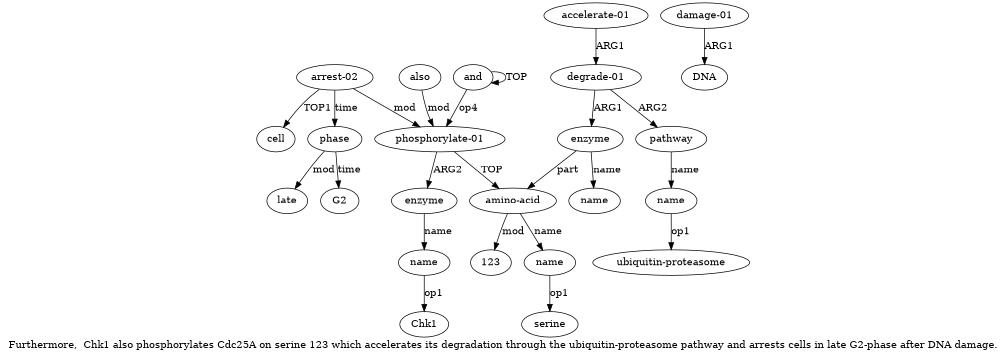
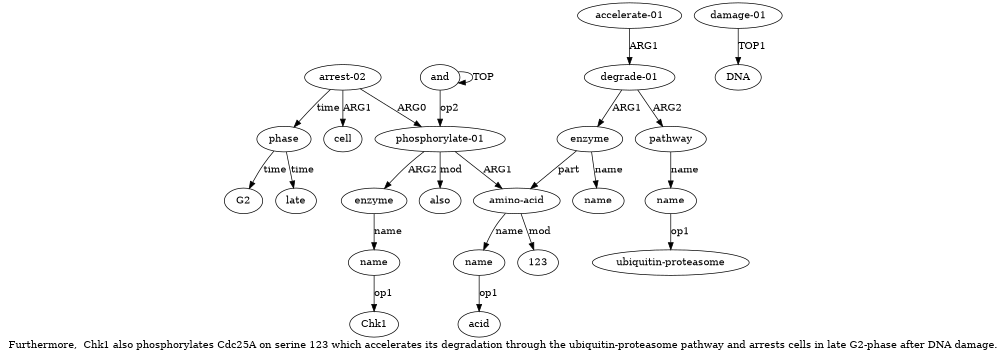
(719, 46) -> (752, 46)
(425, 105) -> (440, 166)
(318, 108) -> (357, 108)
(405, 108) -> (412, 108)
(469, 108) -> (450, 108)
(324, 170) -> (303, 170)
(492, 170) -> (498, 170)
(550, 324) -> (479, 324)
